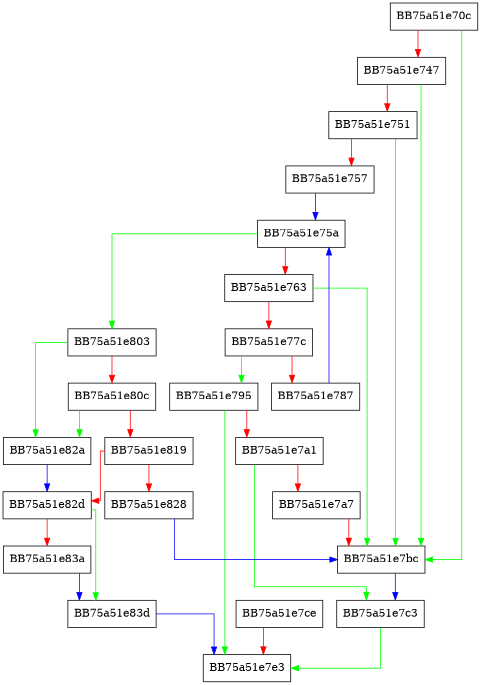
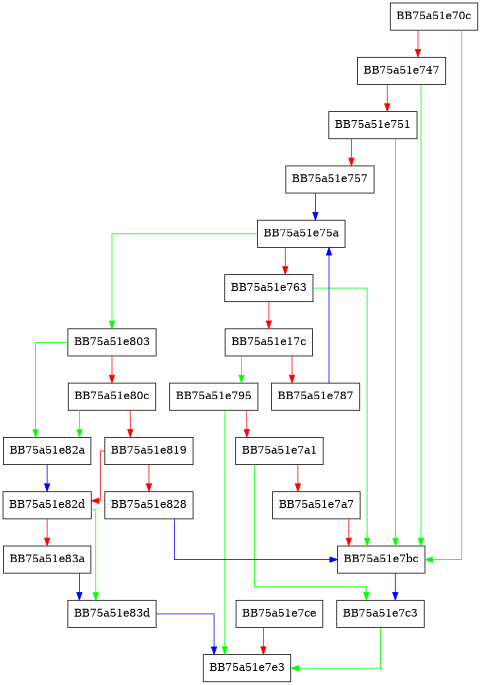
(269, 342) -> (269, 342)
